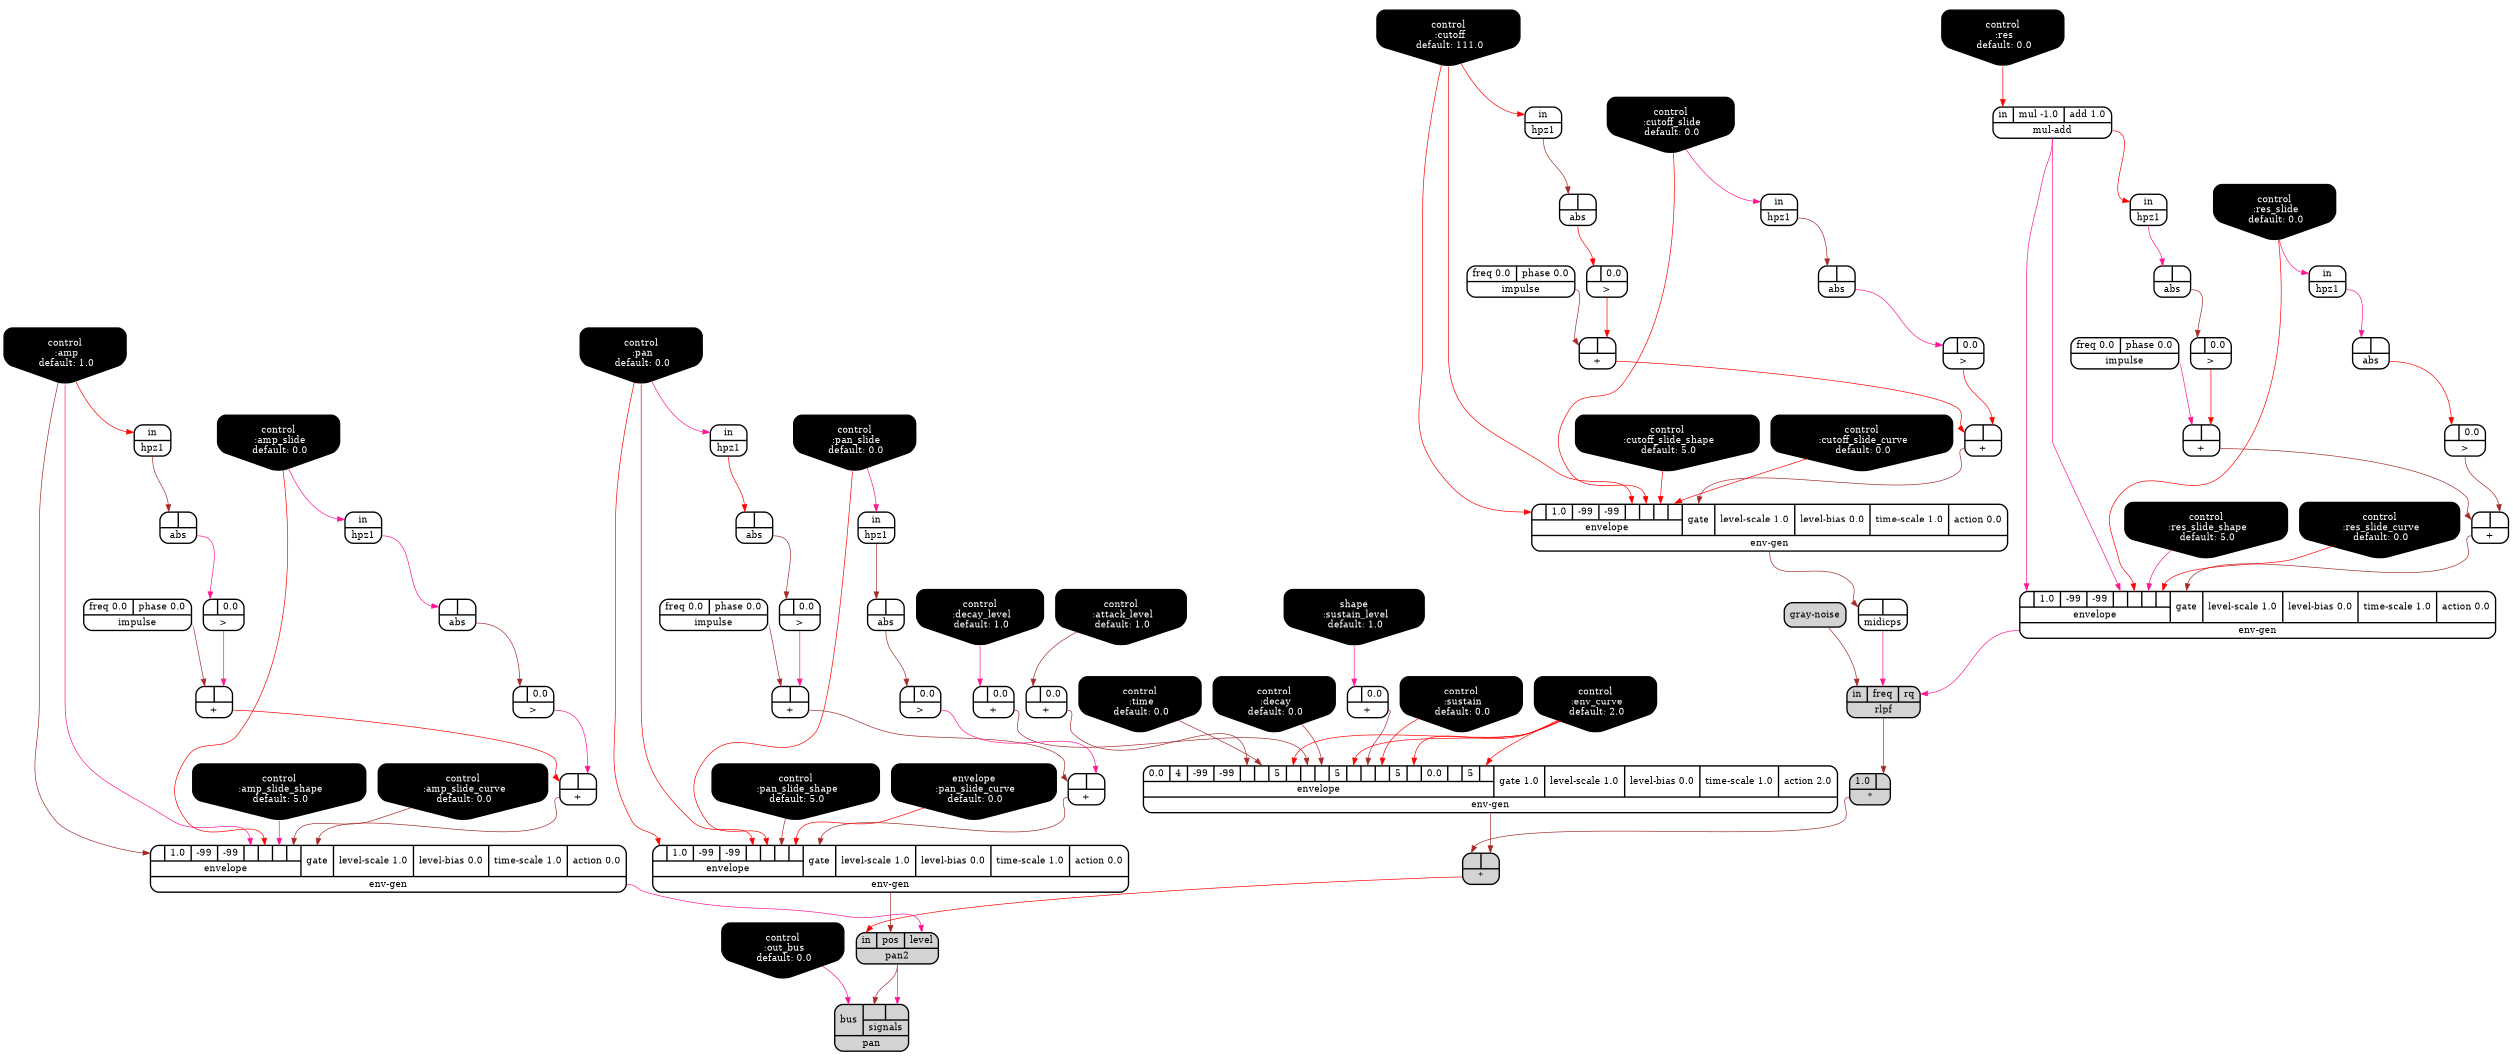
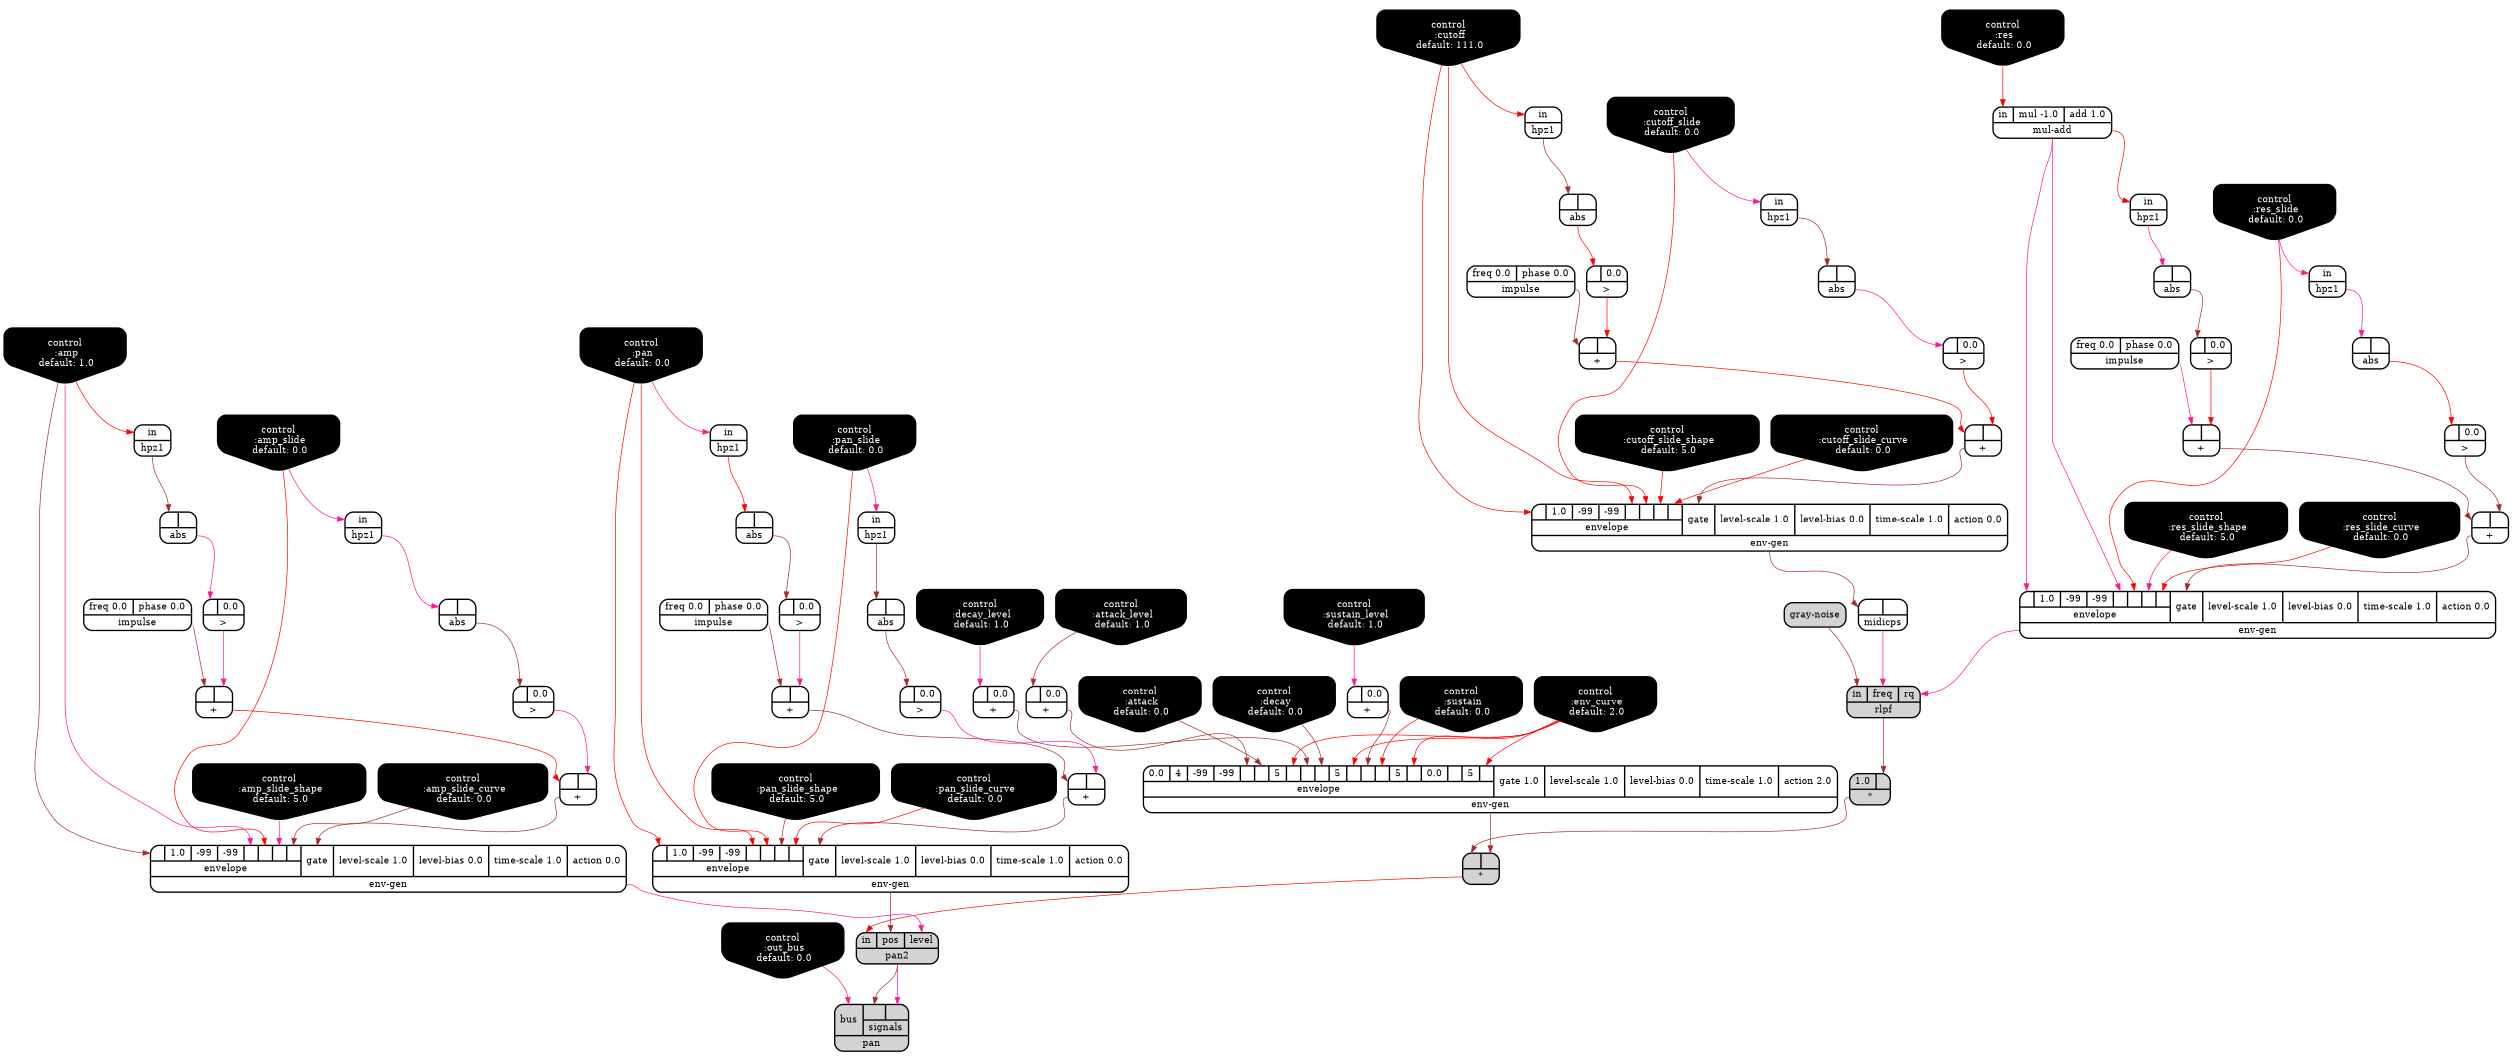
(1354, 615) -> (1354, 615)
(1140, 702) -> (1140, 702)
(974, 789) -> (974, 789)
